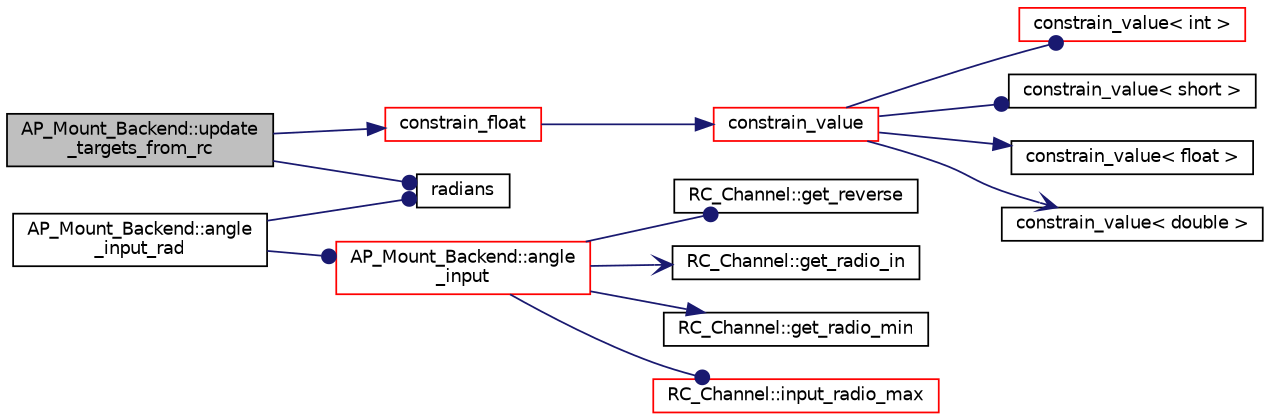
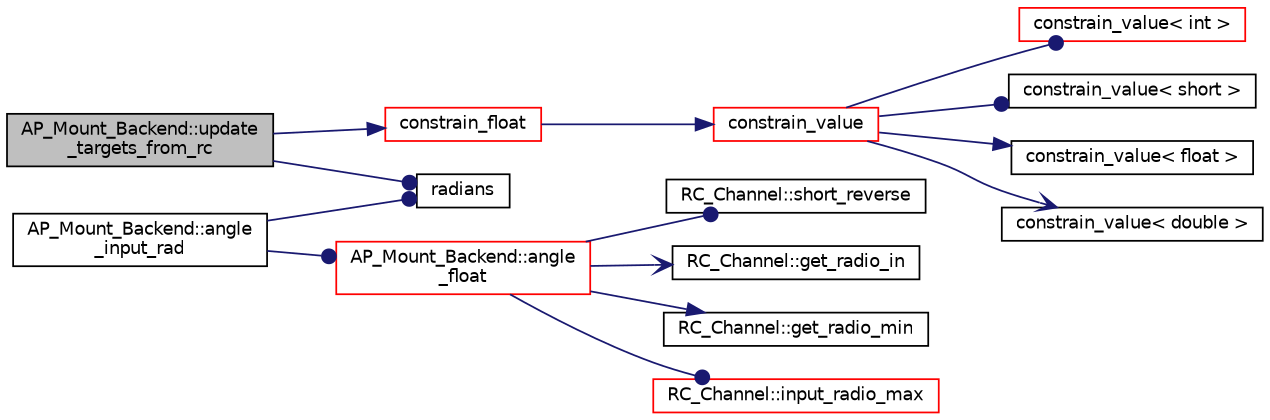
(796, 196) -> (796, 196)
(463, 268) -> (463, 268)
